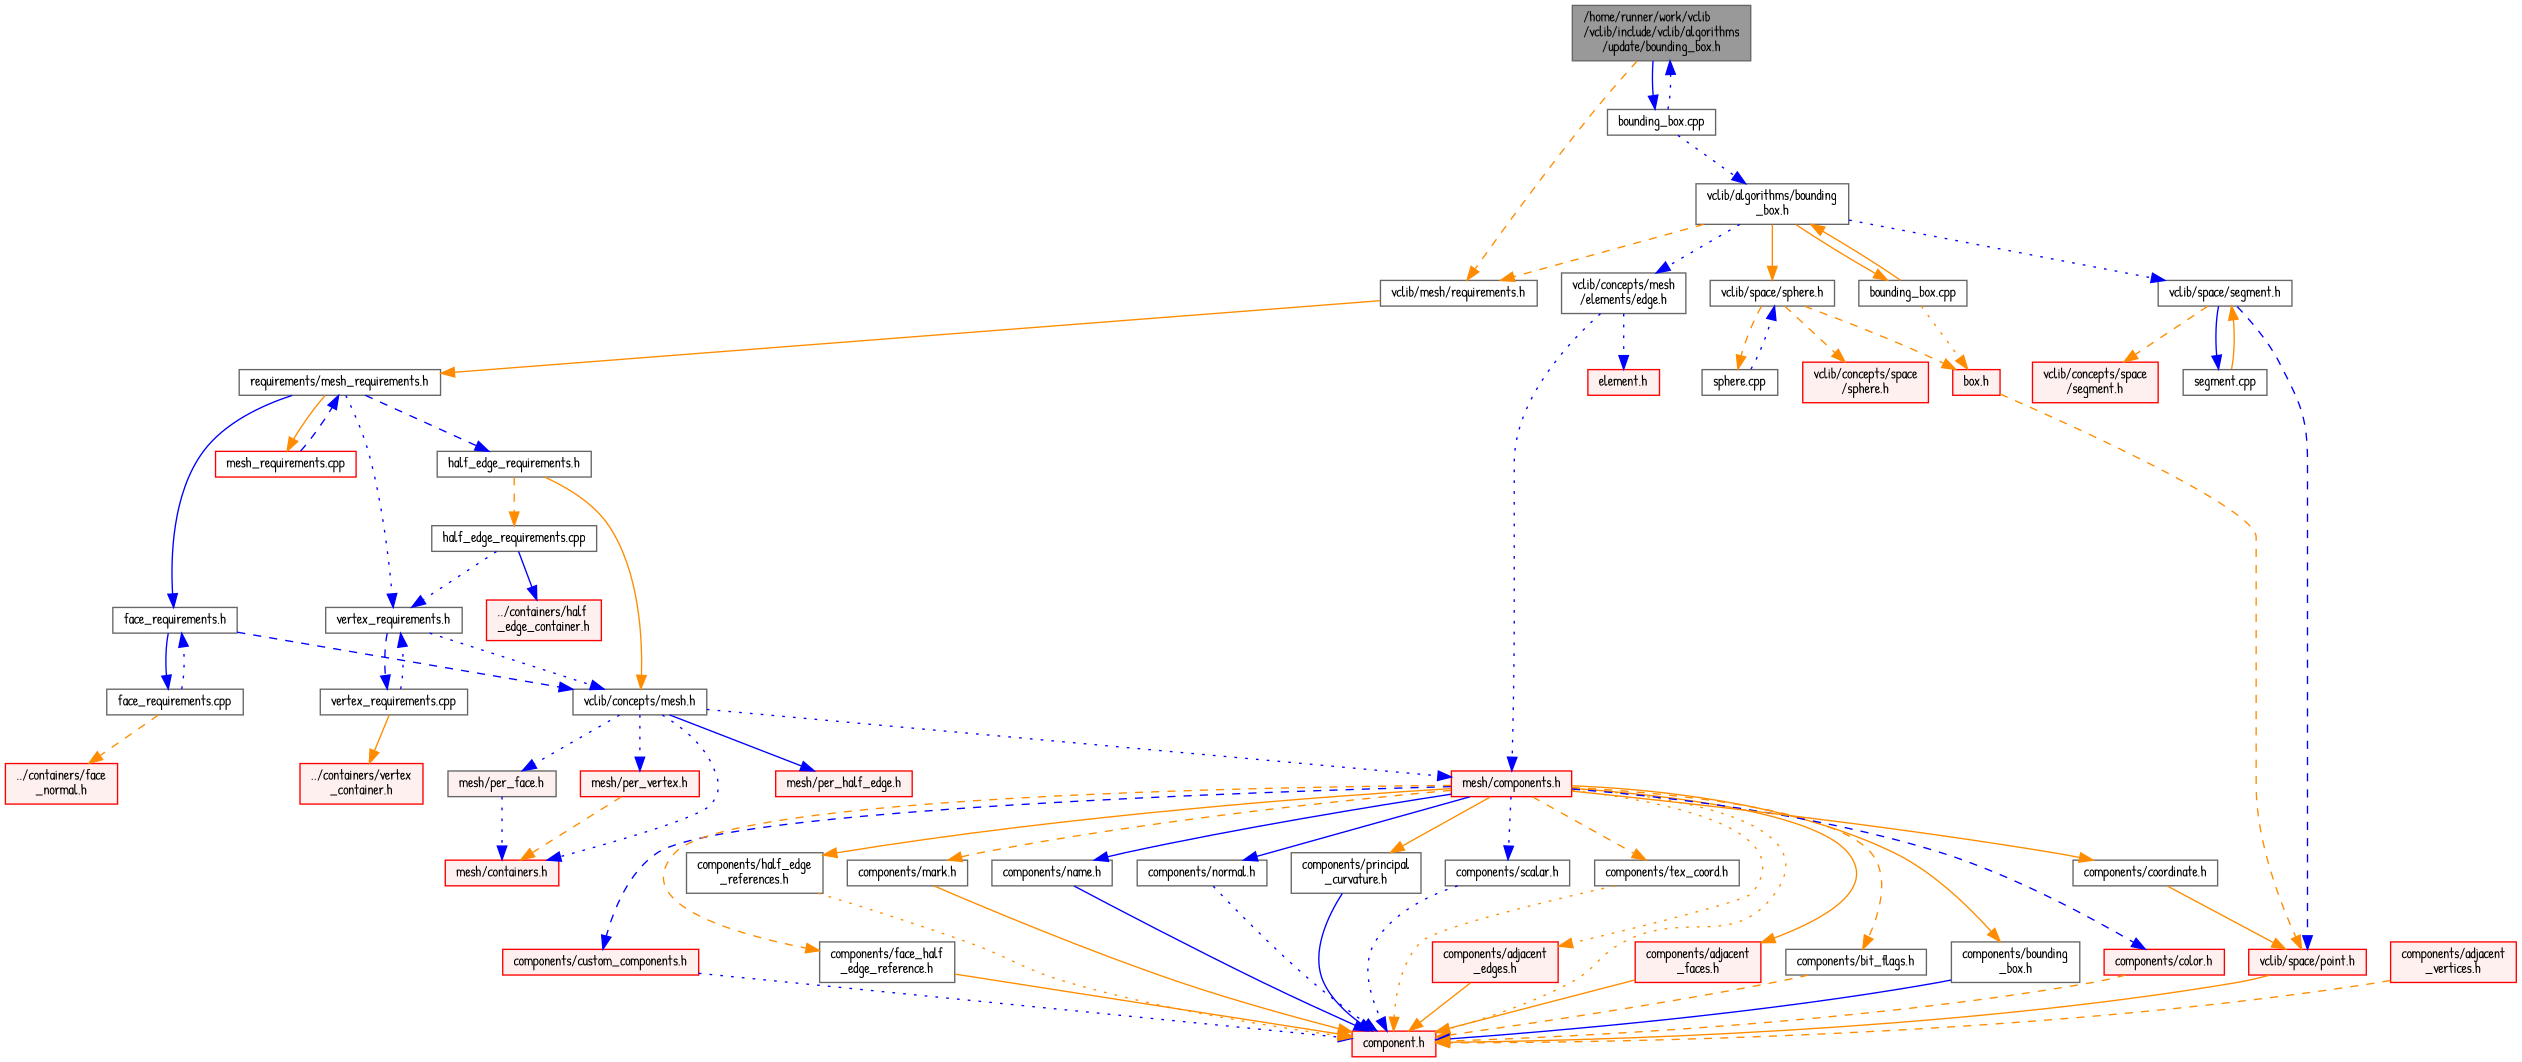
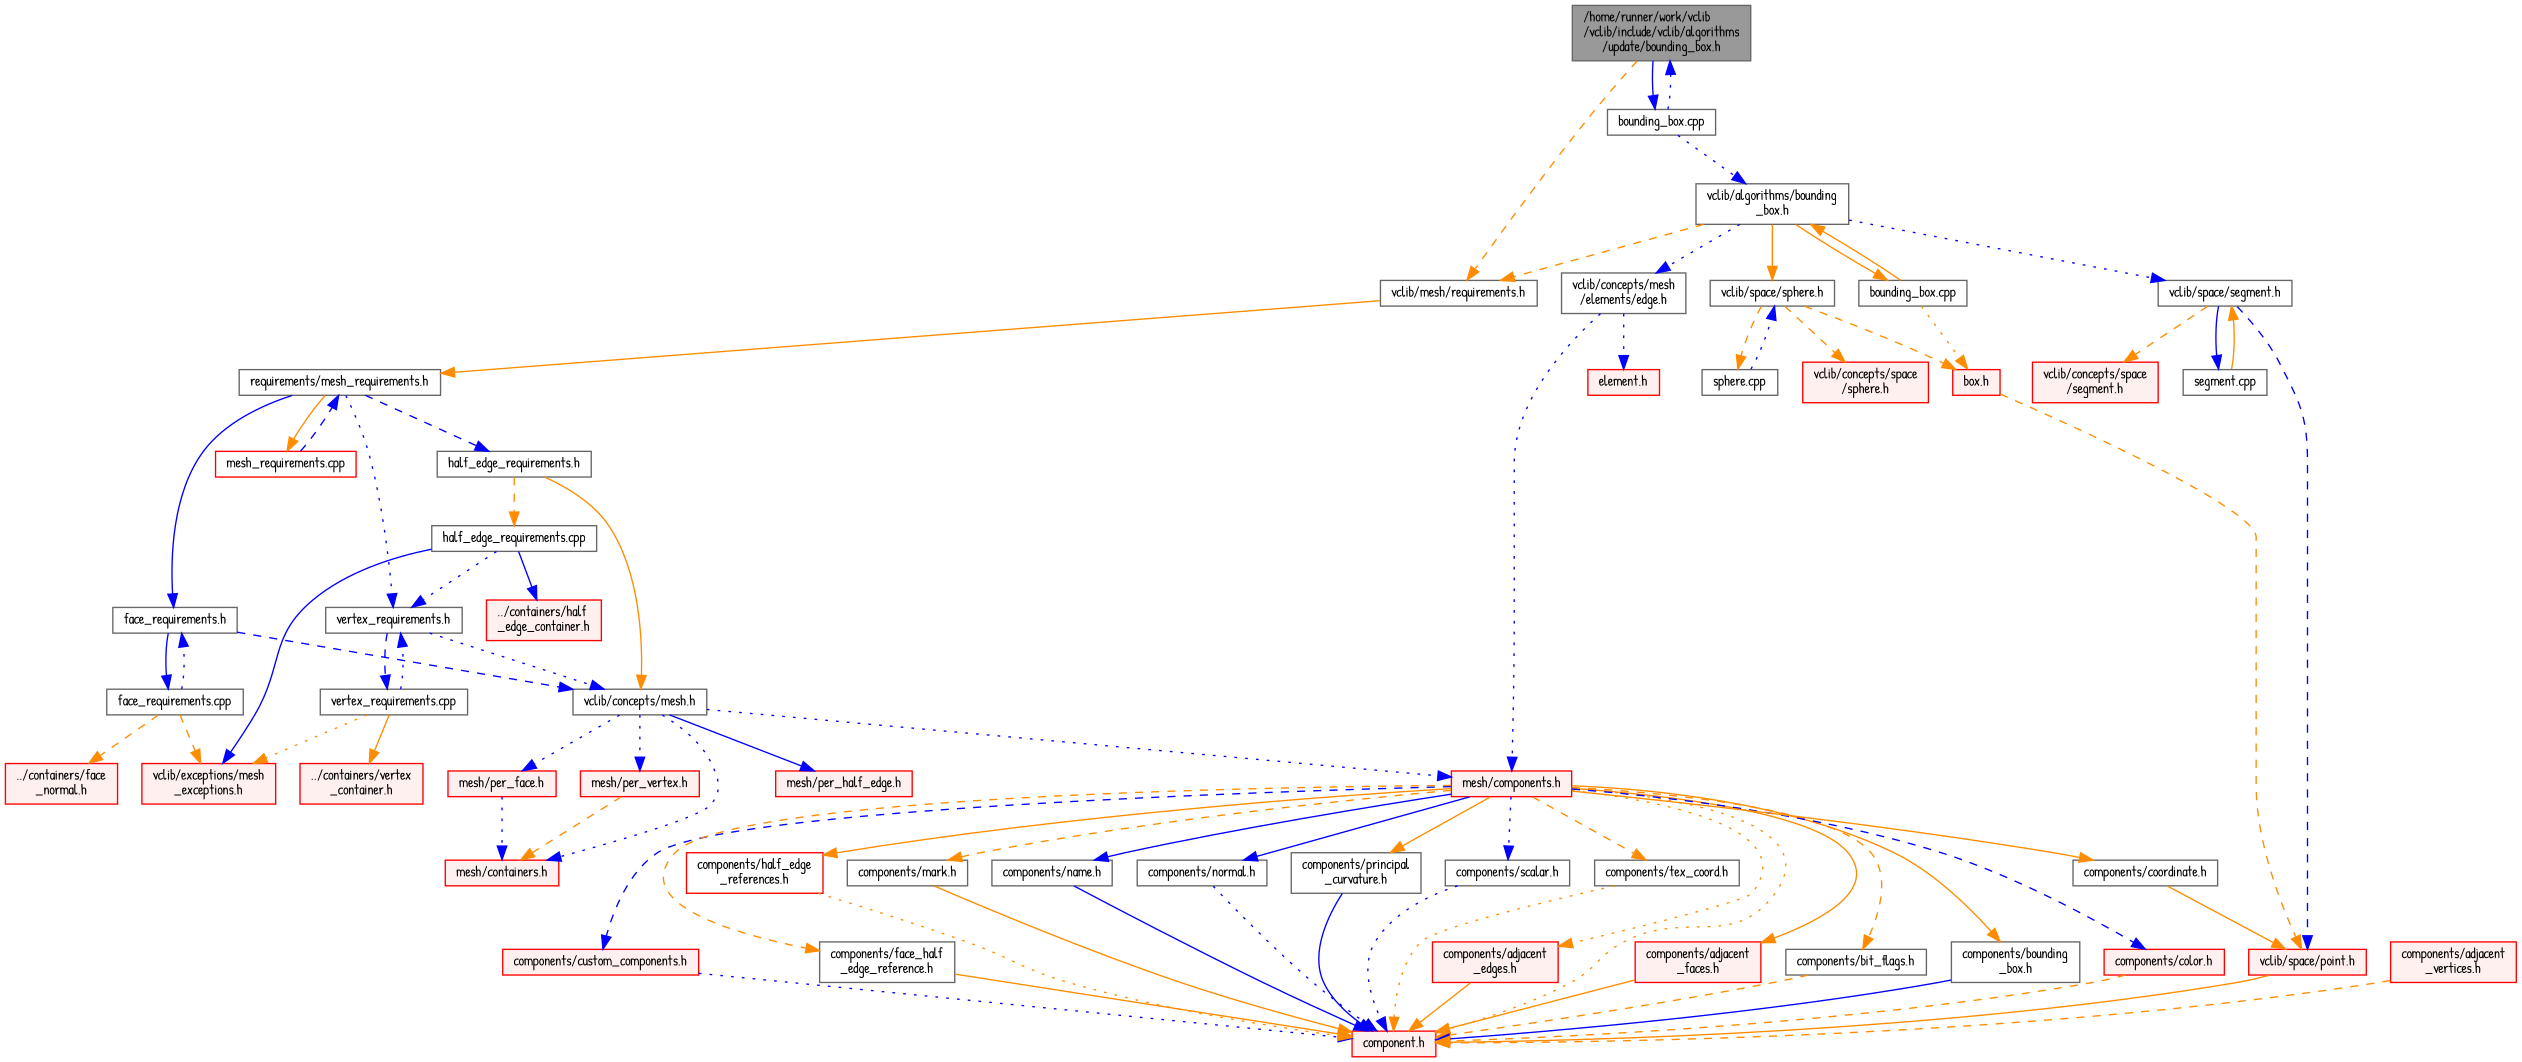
none -> (209, 784)
(502, 784) -> (502, 784)
(755, 873) -> (755, 873)
